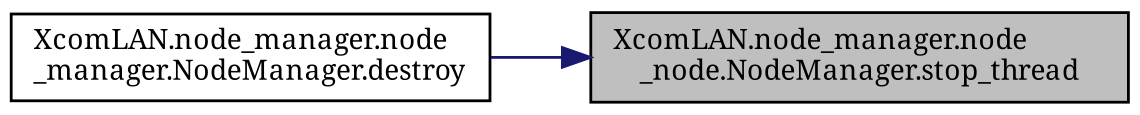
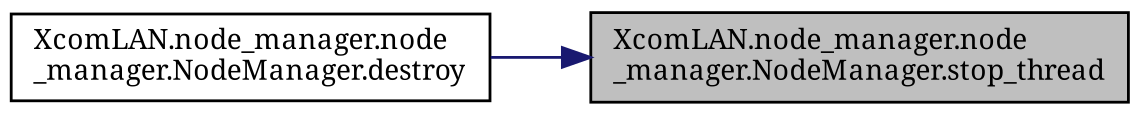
(860, 57) -> (860, 57)
